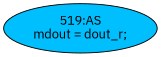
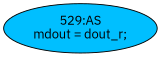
(80, 28) -> (80, 28)
